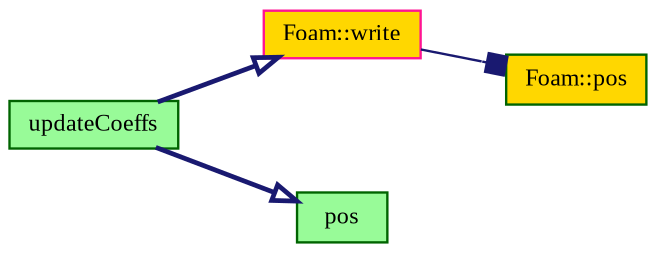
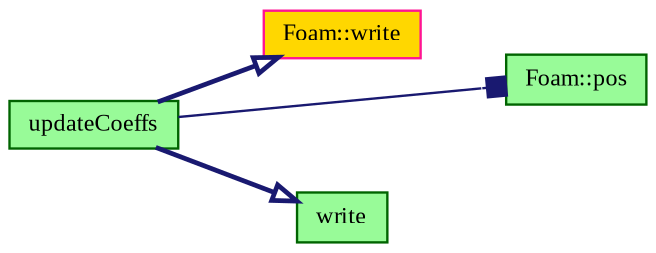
(451, 55) -> (330, 103)
(576, 80) -> (576, 80)
(342, 217) -> (342, 217)
